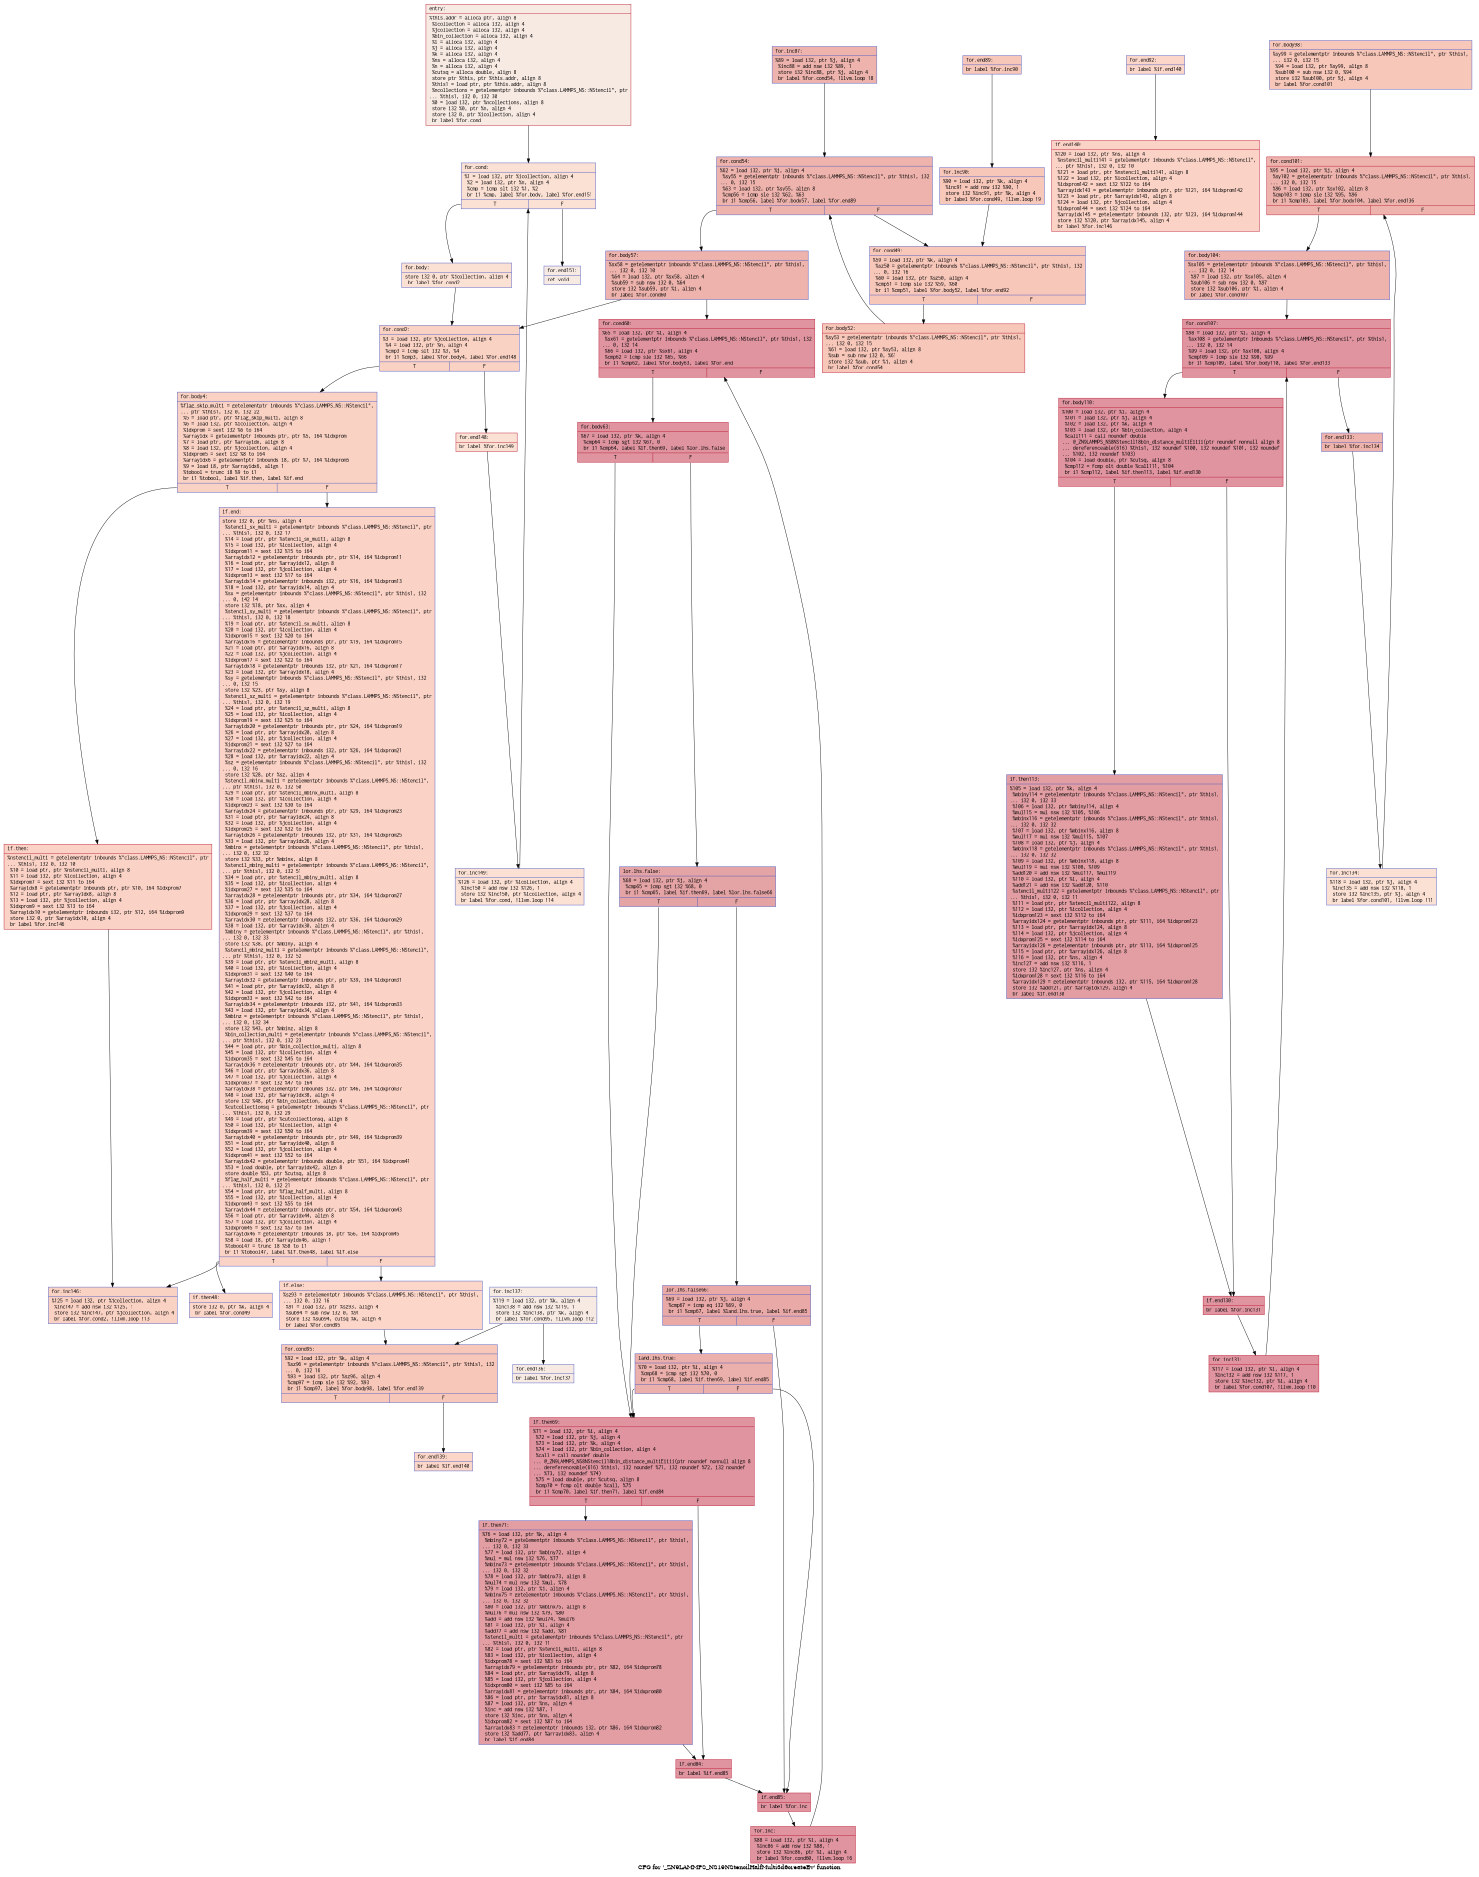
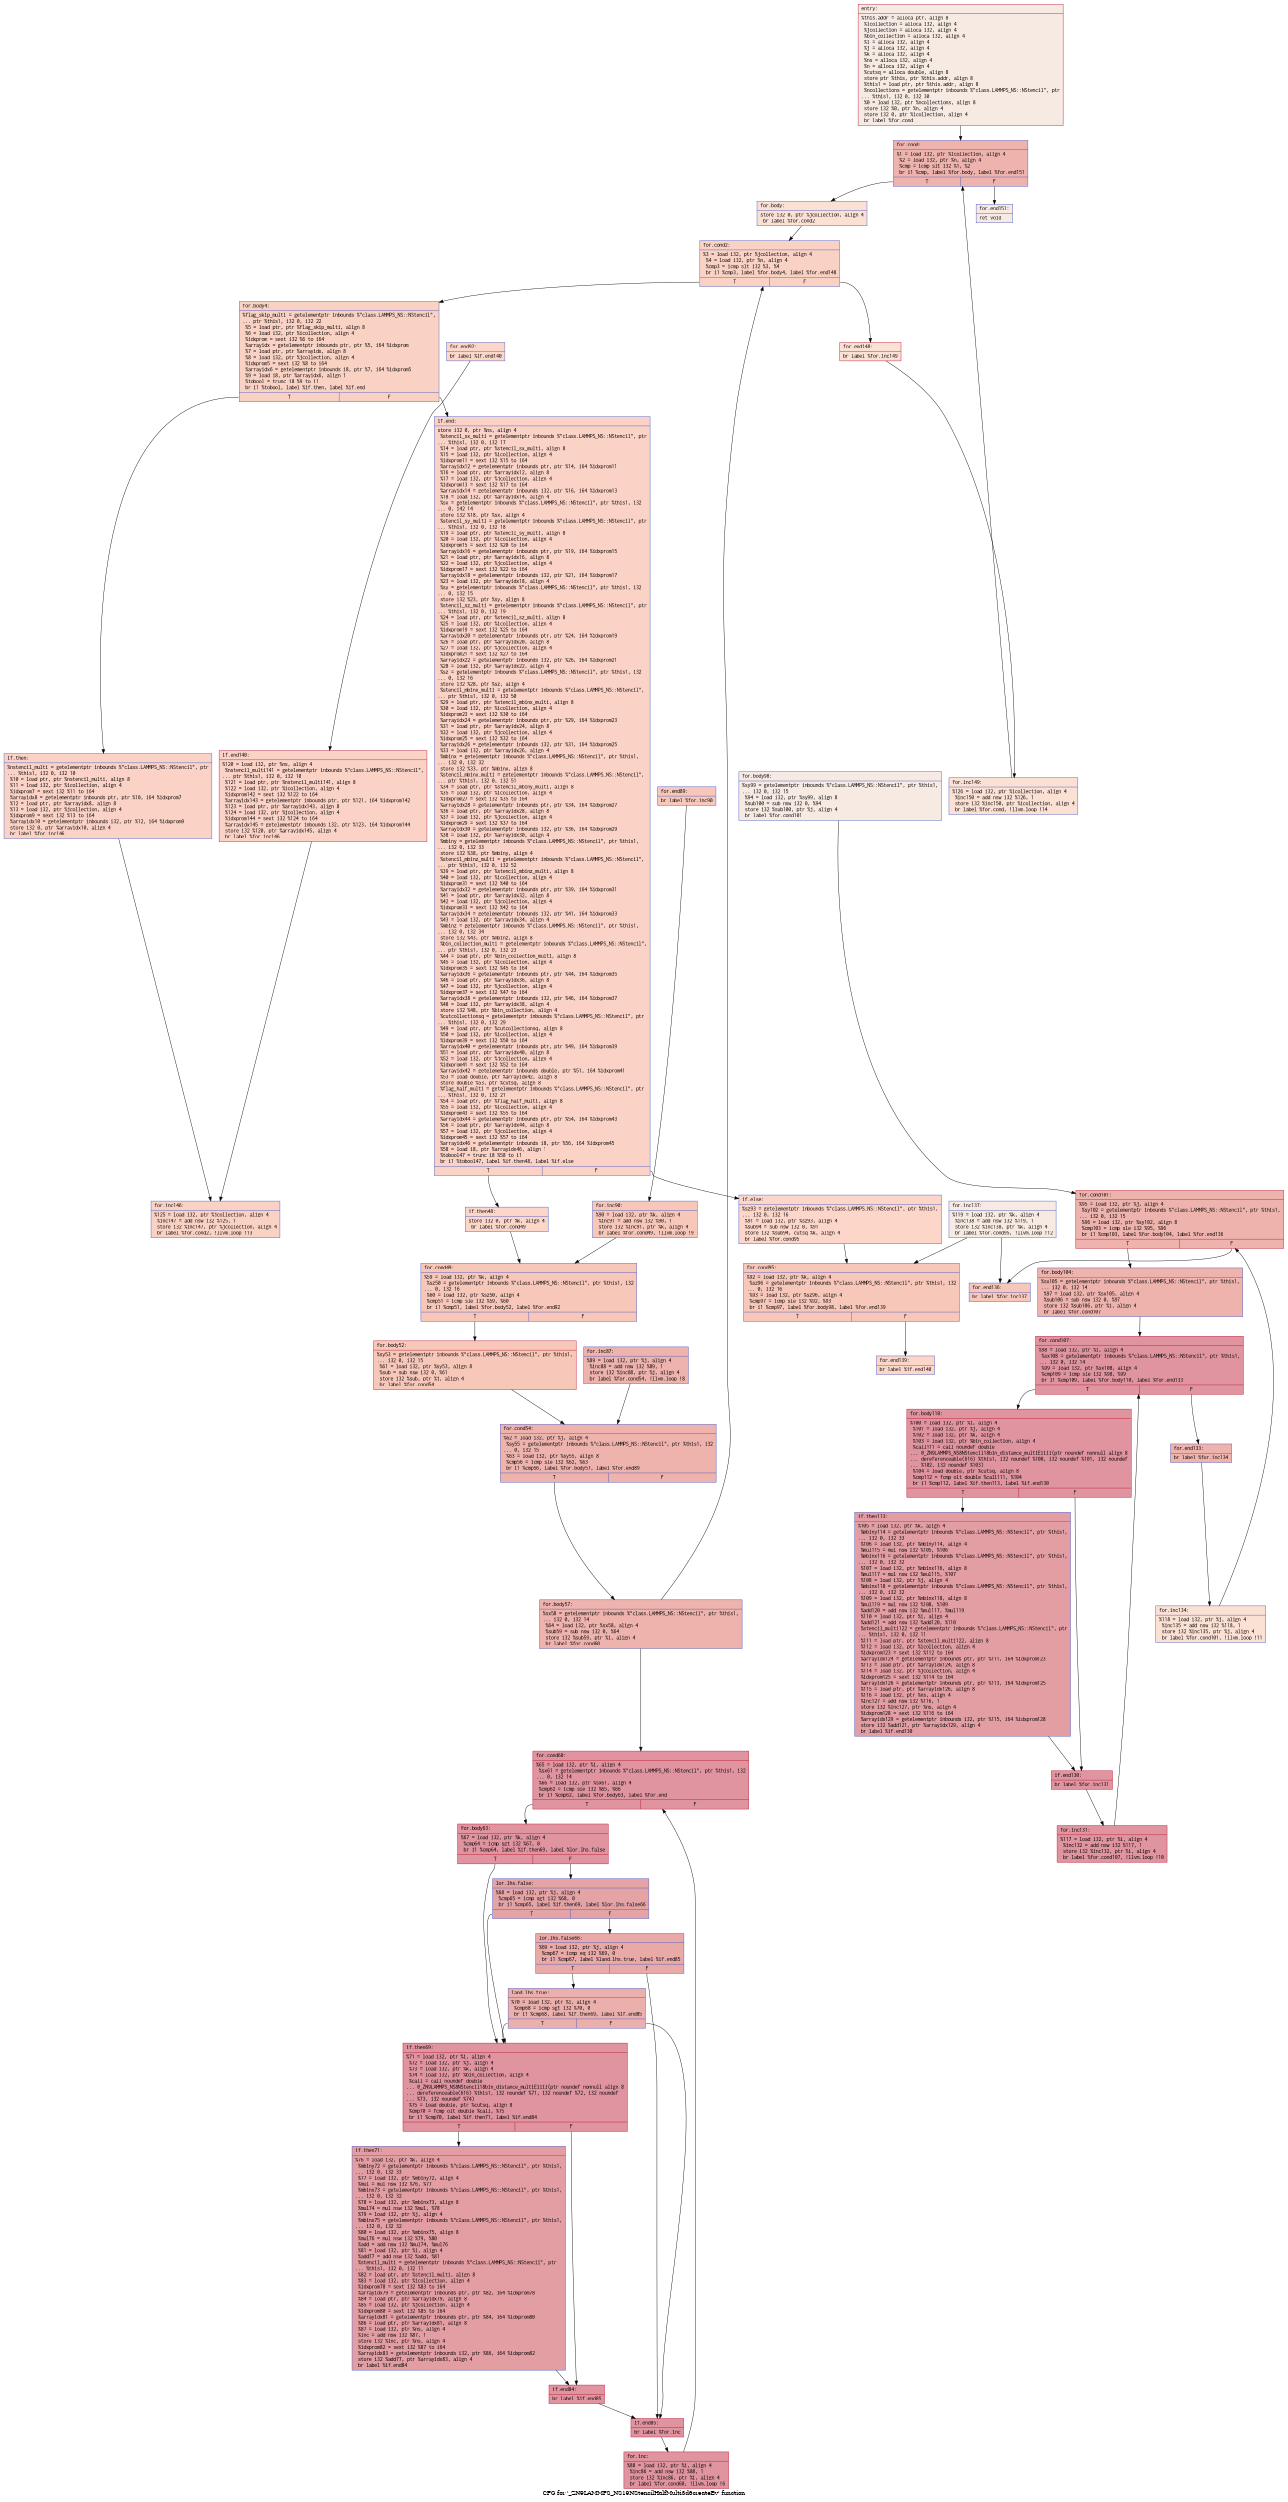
(1371, 65) -> (840, 796)
(528, 186) -> (961, 163)
(899, 230) -> (515, 1246)
(632, 271) -> (566, 1620)
(108, 887) -> (108, 796)
none -> (1120, 1261)
(196, 1276) -> (266, 1019)
(543, 1374) -> (1000, 1292)
